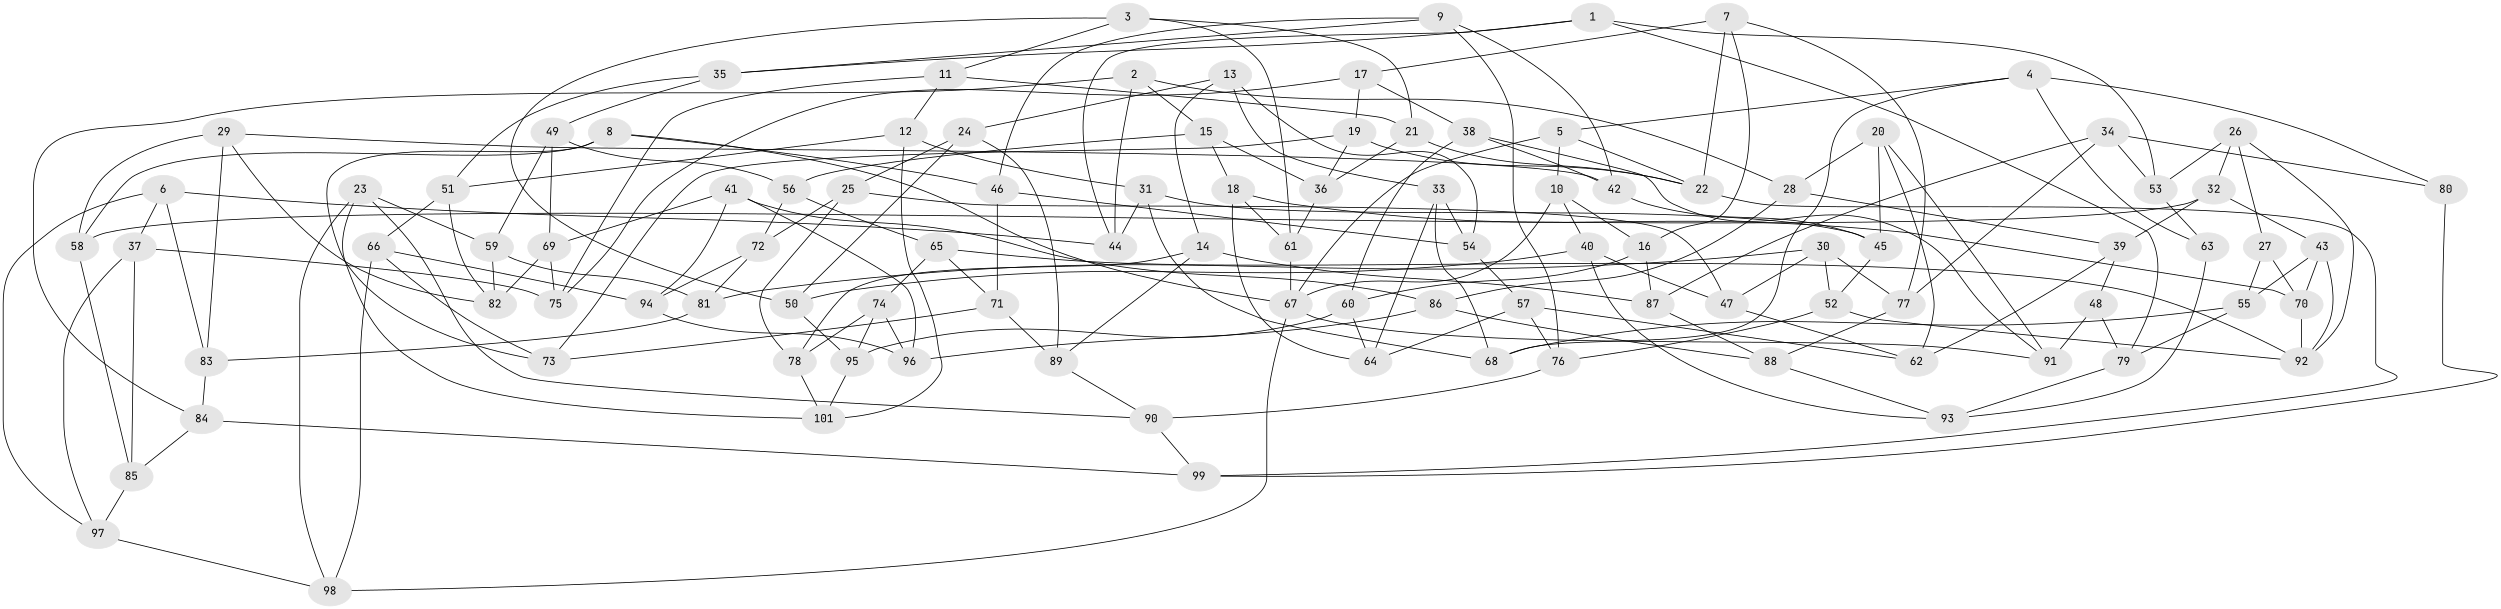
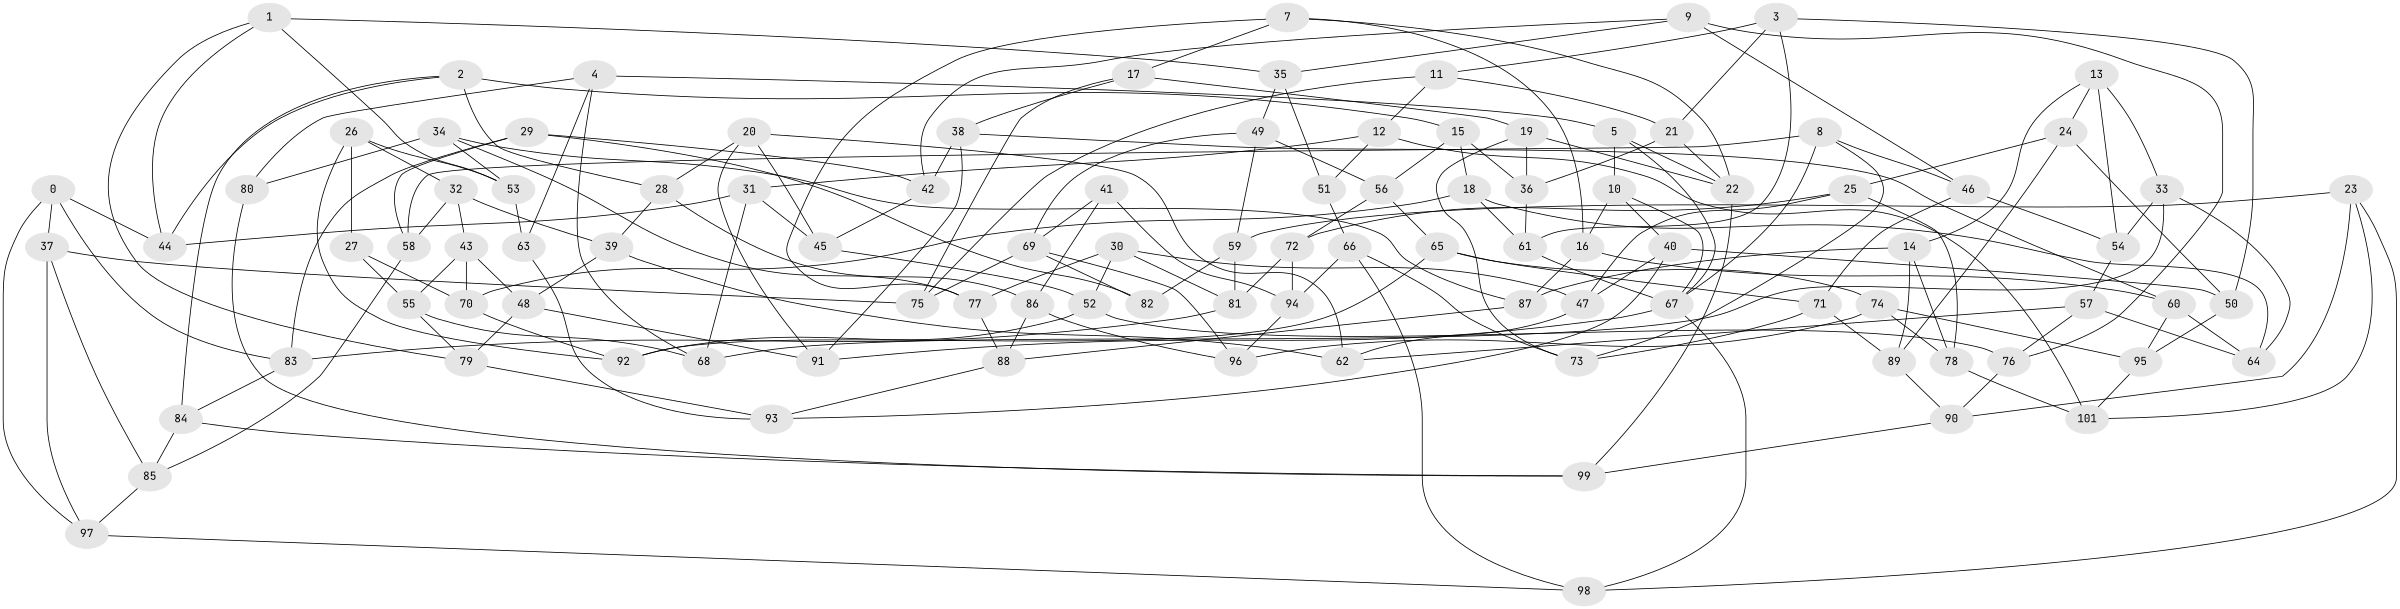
(163, 190) -> (53, 190)
(459, 251) -> none
(856, 255) -> (1150, 281)
(2332, 308) -> (495, 276)
